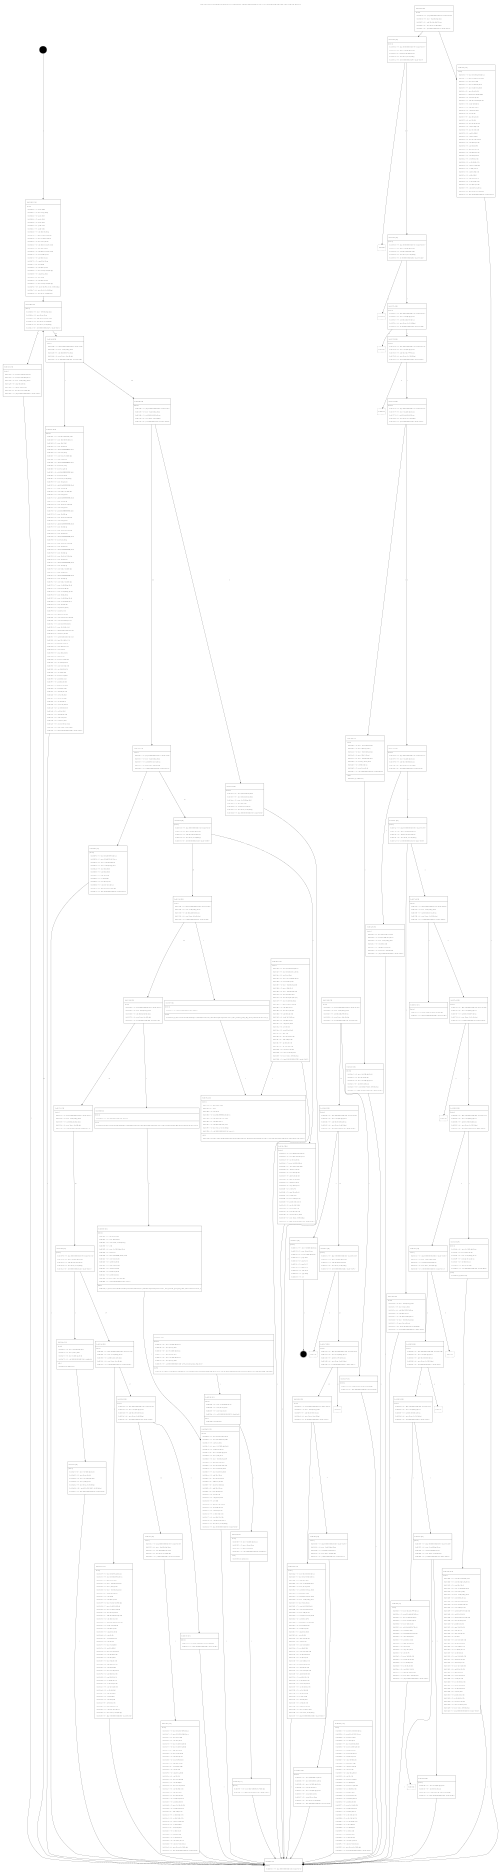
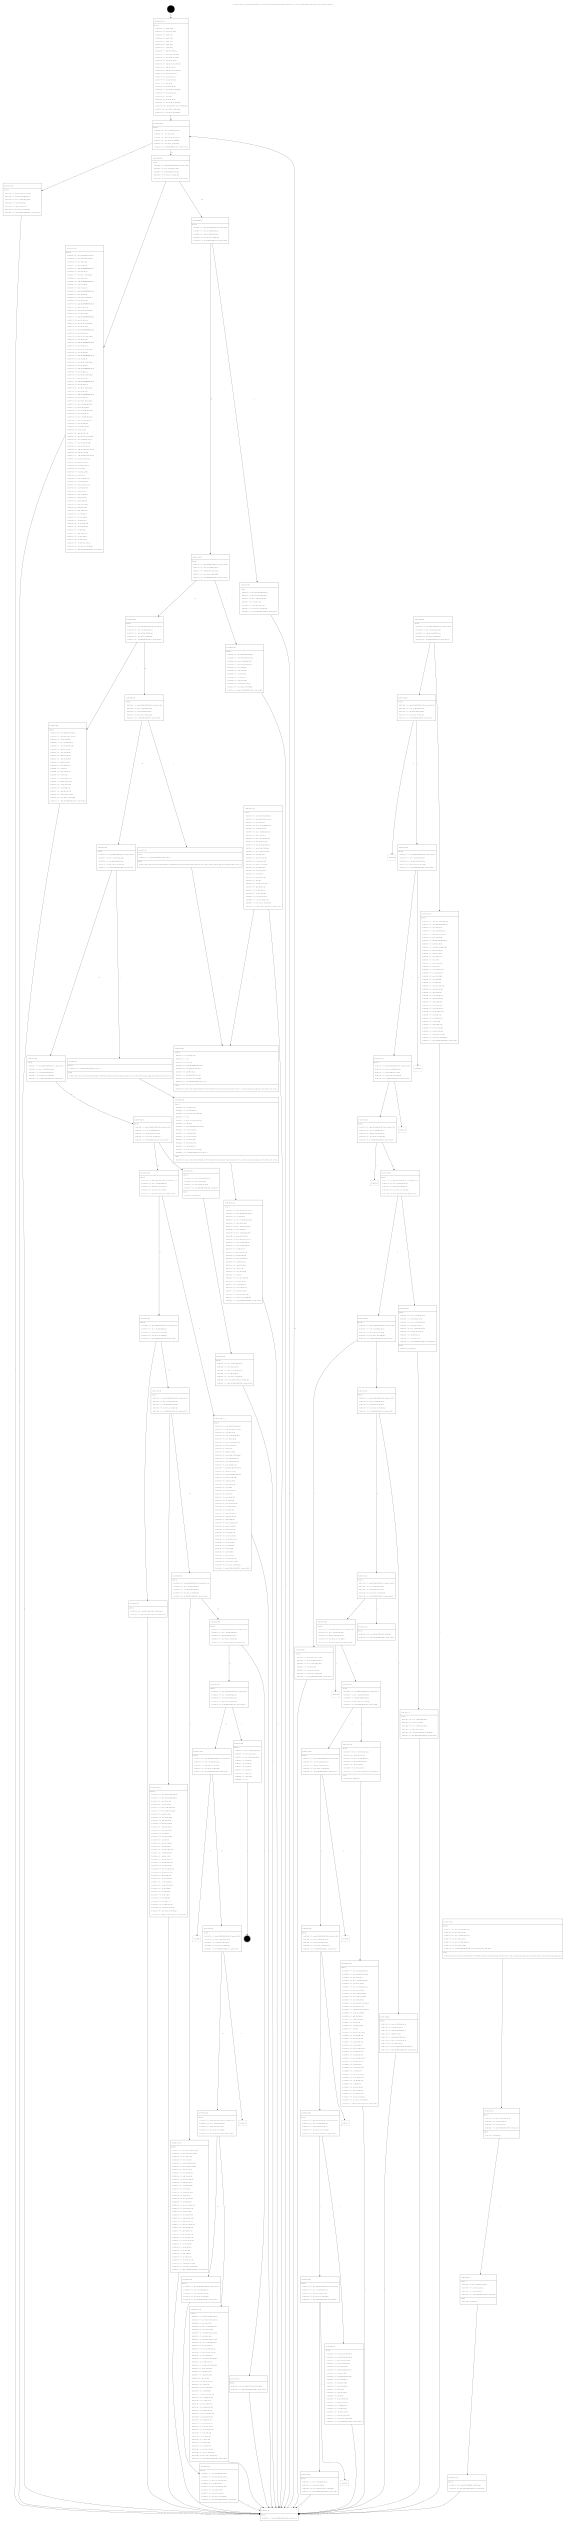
none -> (191, 1586)
